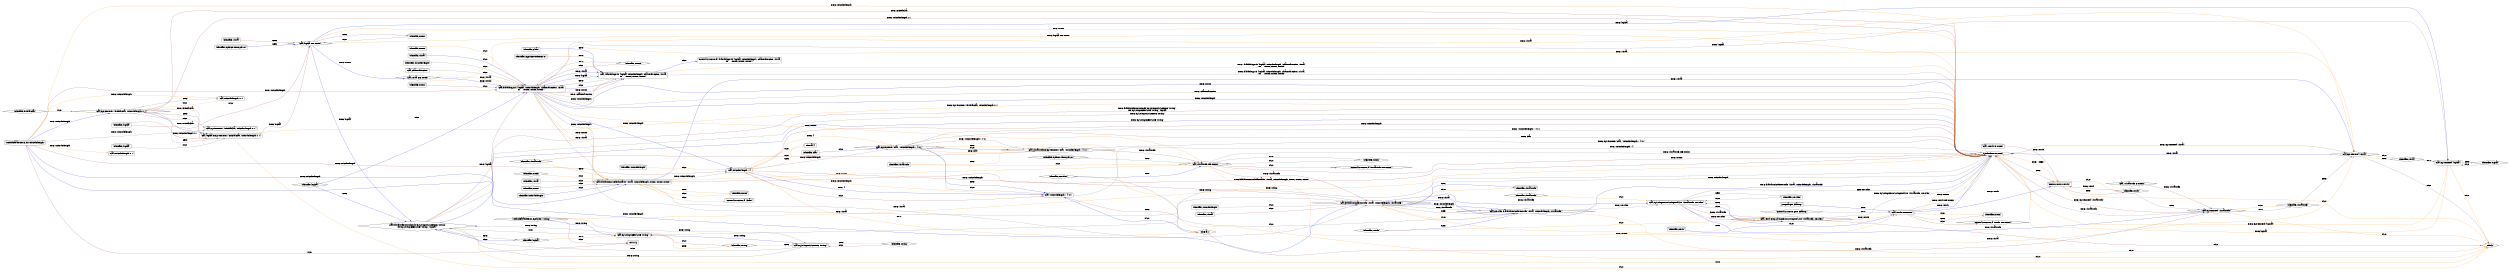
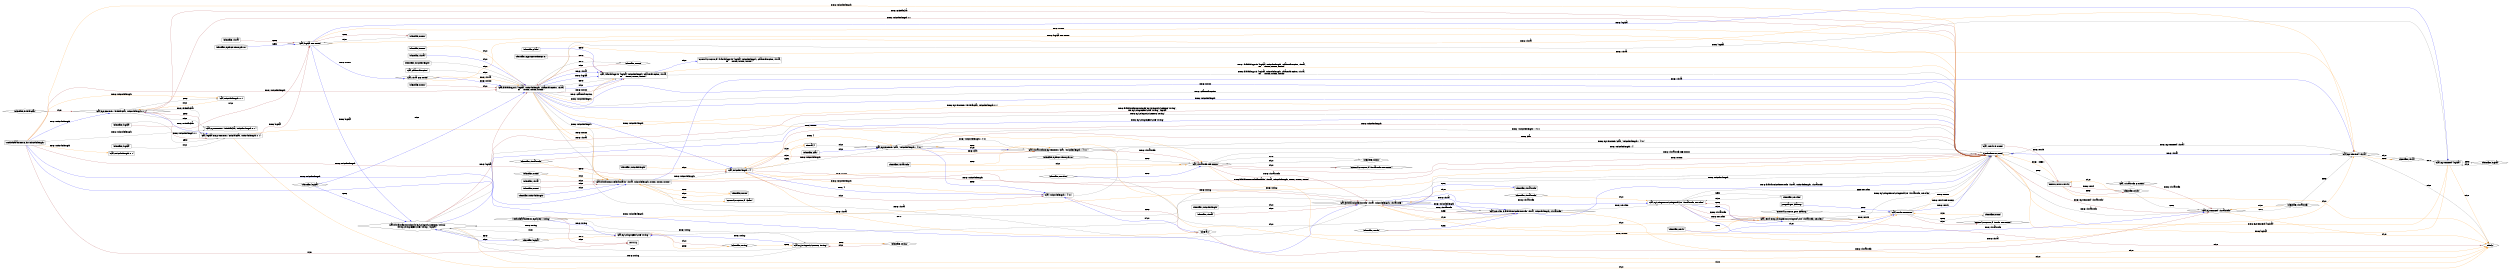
(968, 190) -> (841, 146)
(1982, 203) -> none
